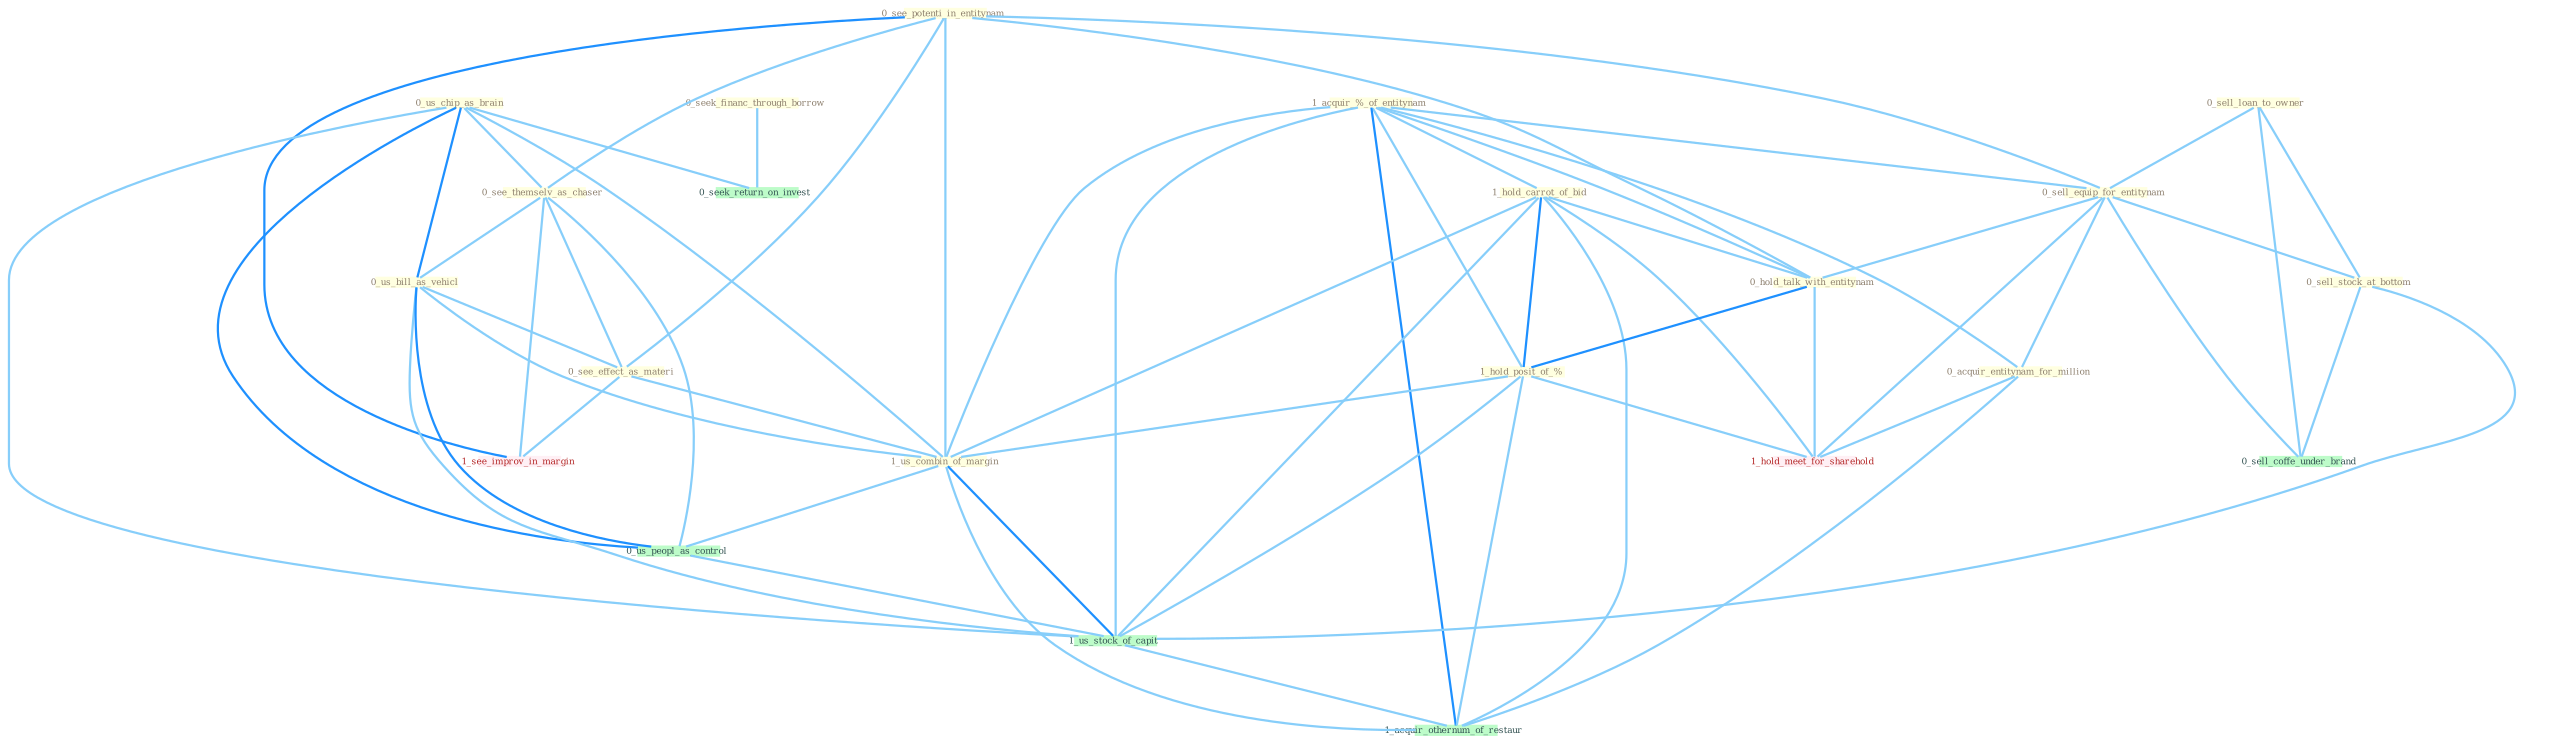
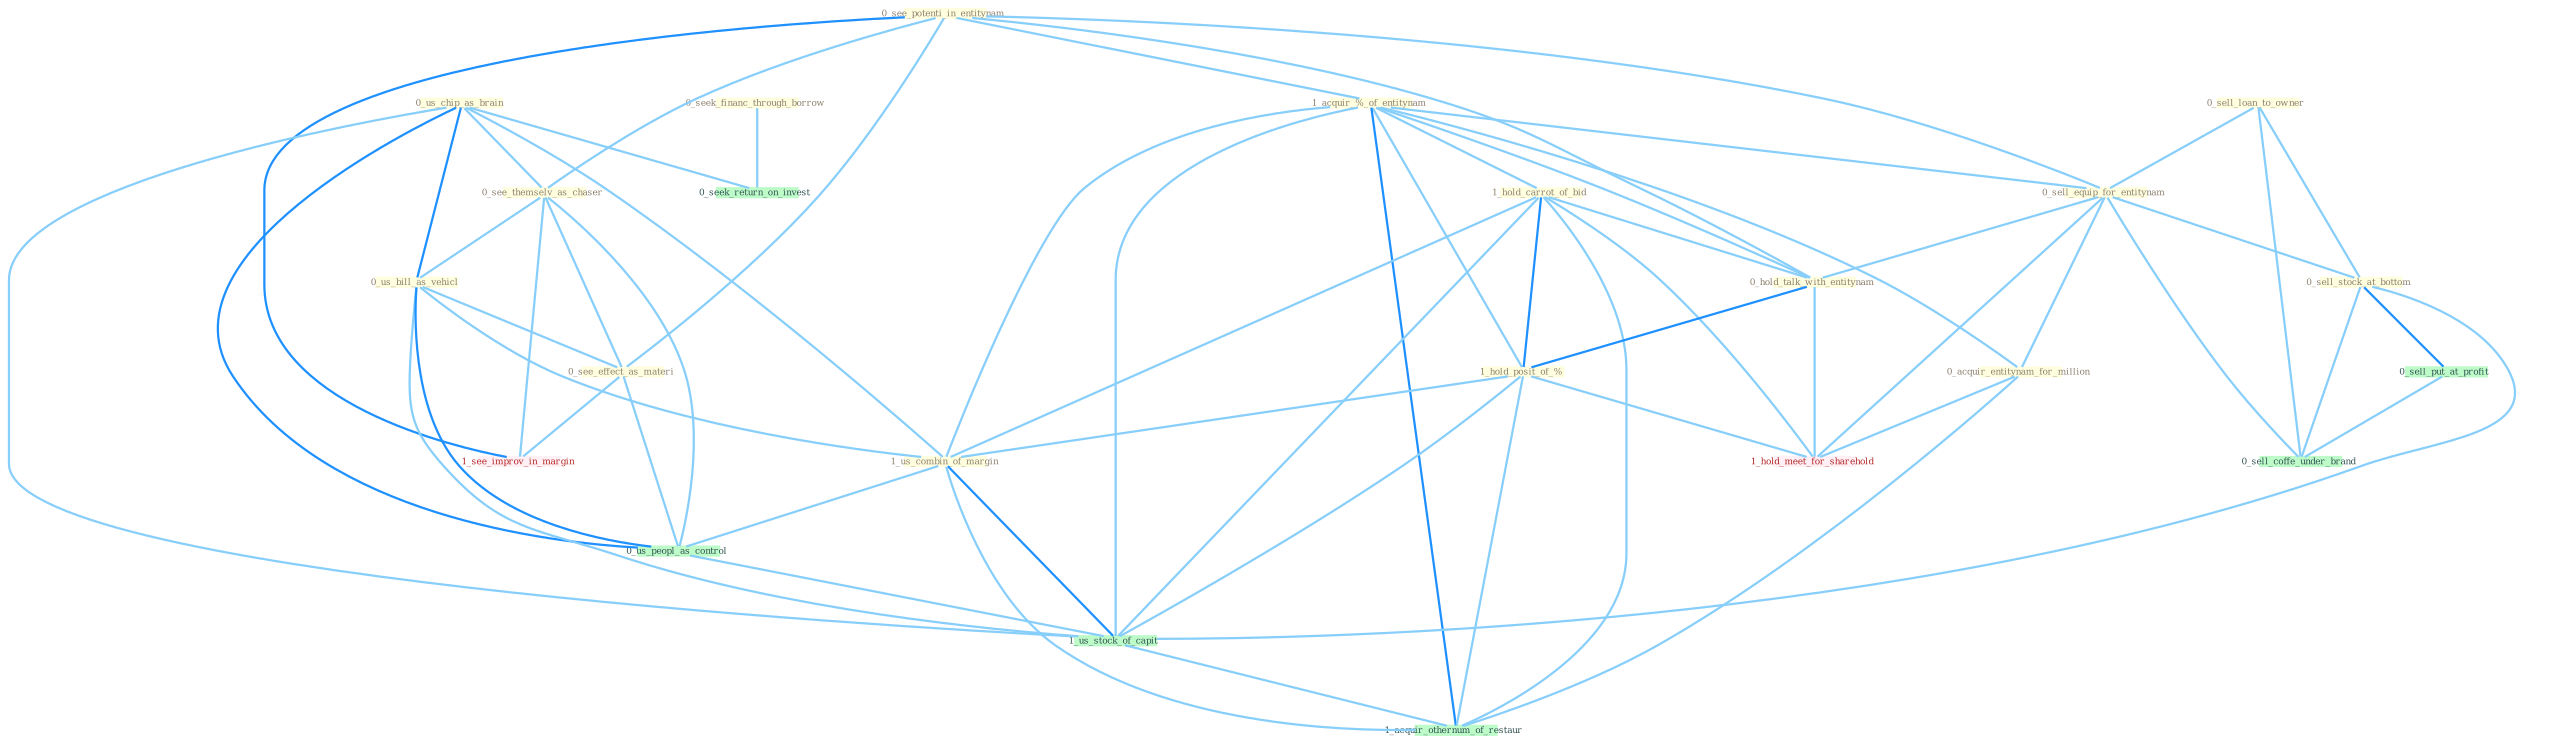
(945, 237) -> (1158, 58)
none -> (2446, 372)
(784, 417) -> (651, 461)
